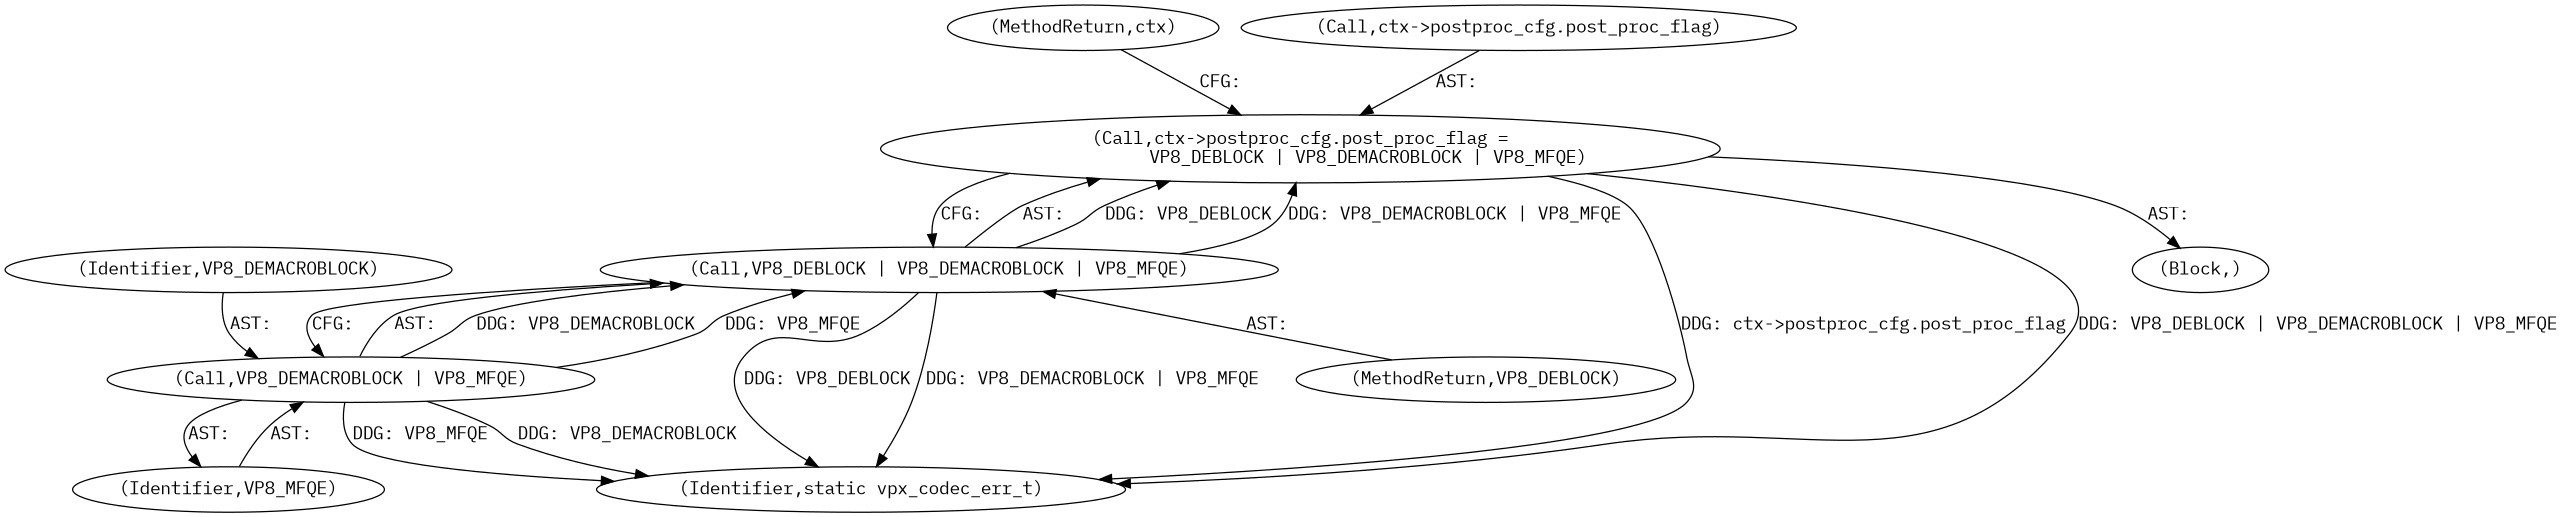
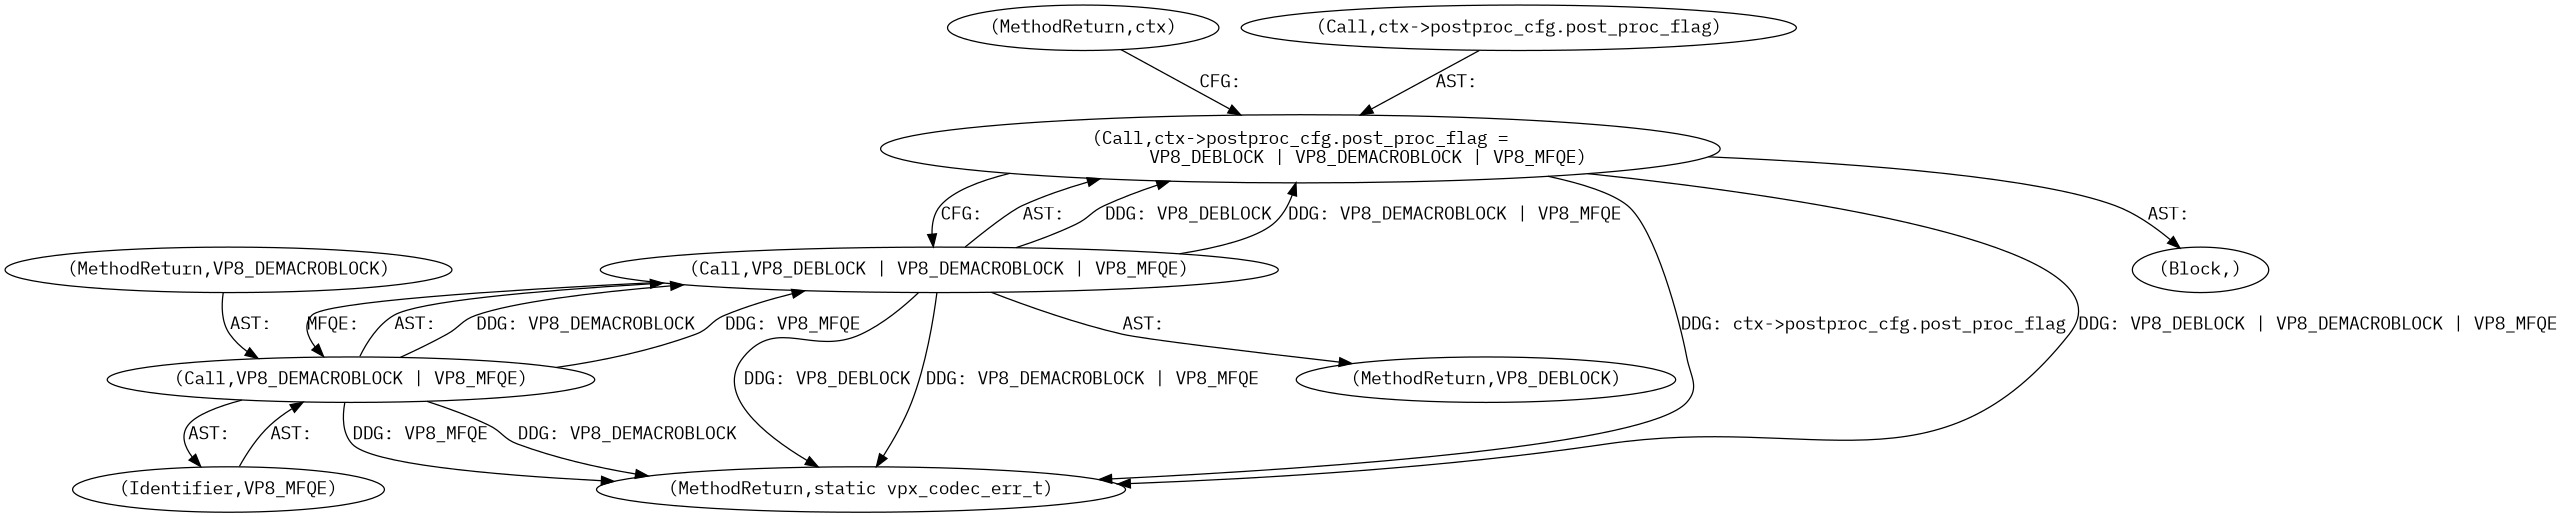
(229, 270) -> (229, 270)
(338, 325) -> (338, 325)
(1224, 327) -> (1162, 341)
(861, 490) -> (861, 490)
